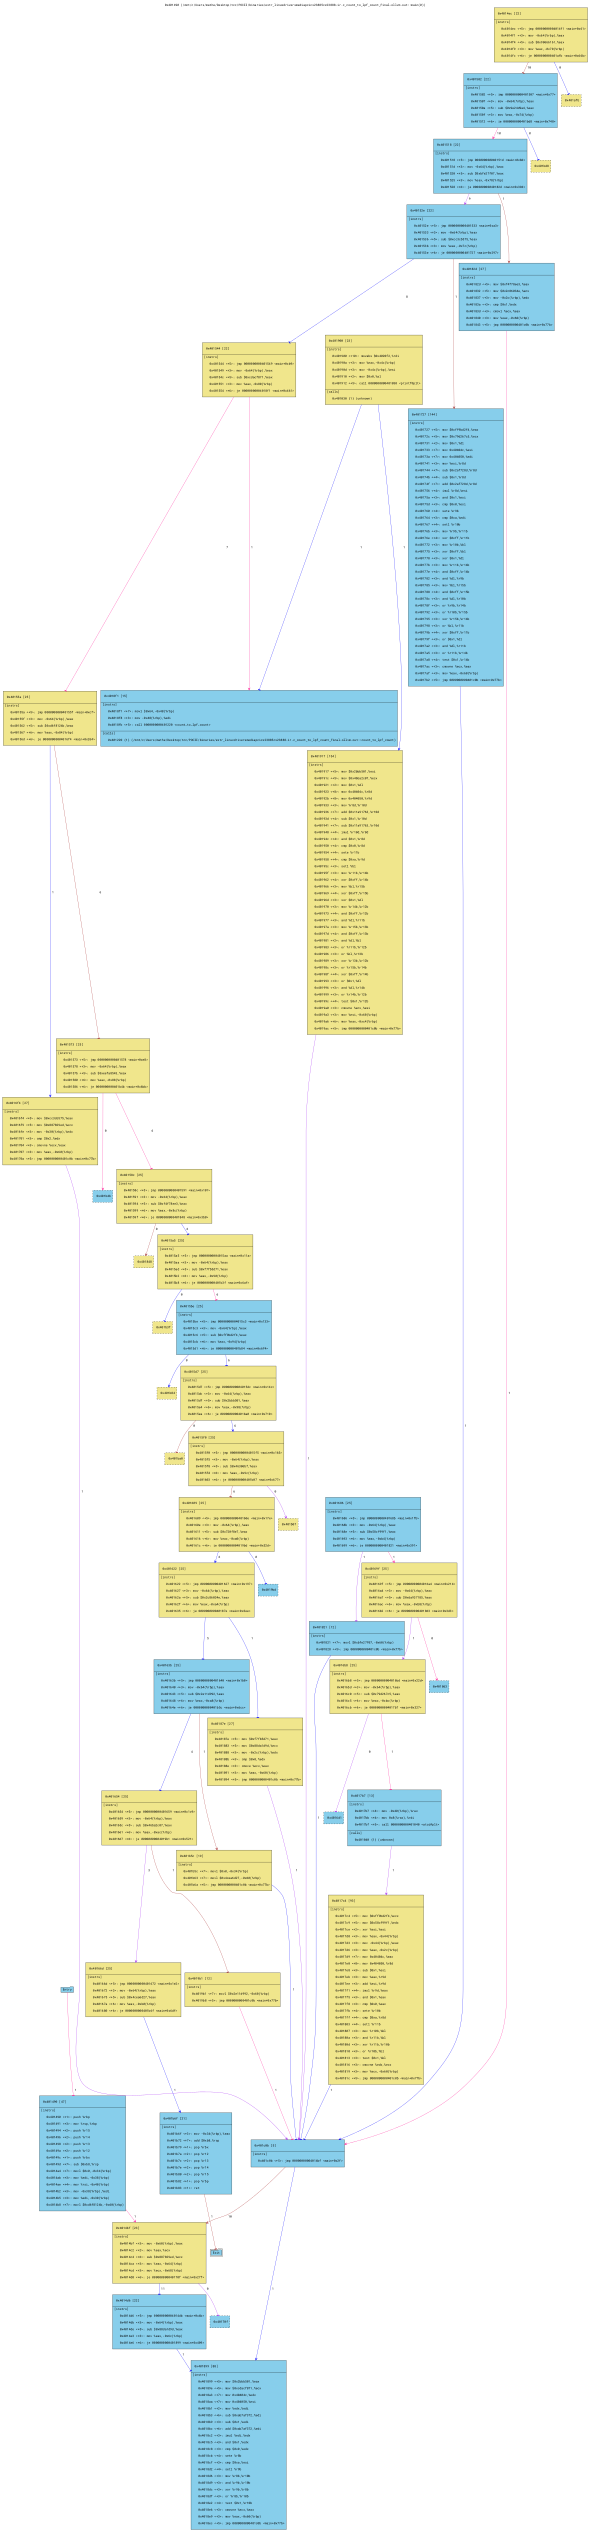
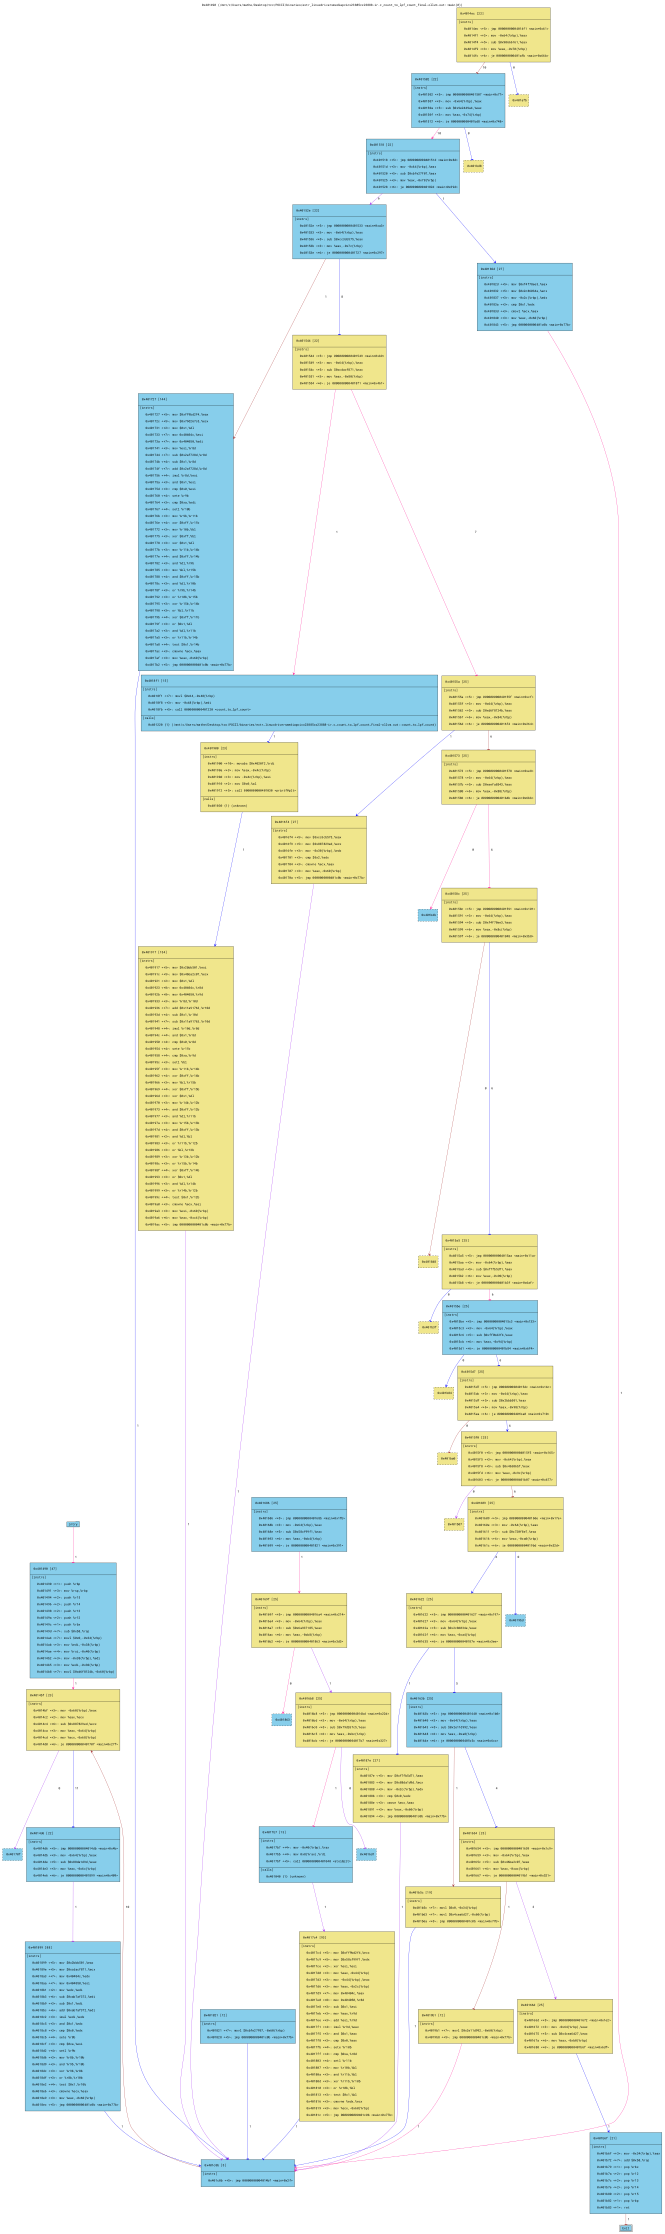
(507, 226) -> (465, 227)
(310, 547) -> (272, 736)
(357, 1586) -> none
(276, 2263) -> (146, 2147)
(184, 2360) -> (73, 1911)
